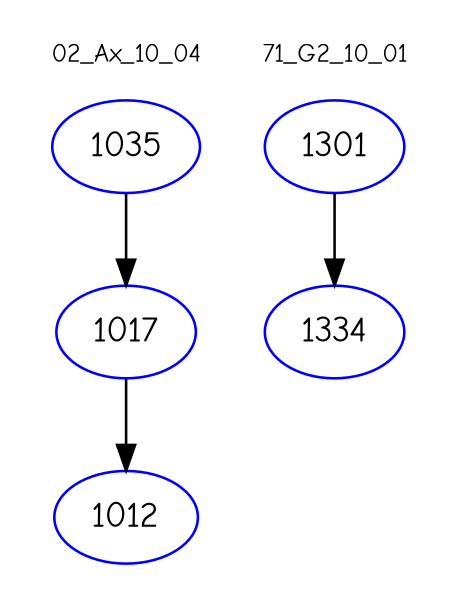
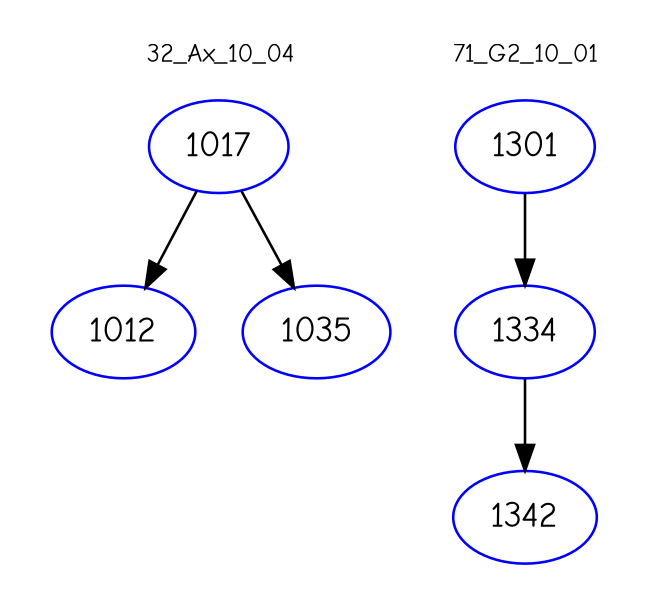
(126, 55) -> (221, 55)
(126, 227) -> (261, 228)
none -> (525, 517)
